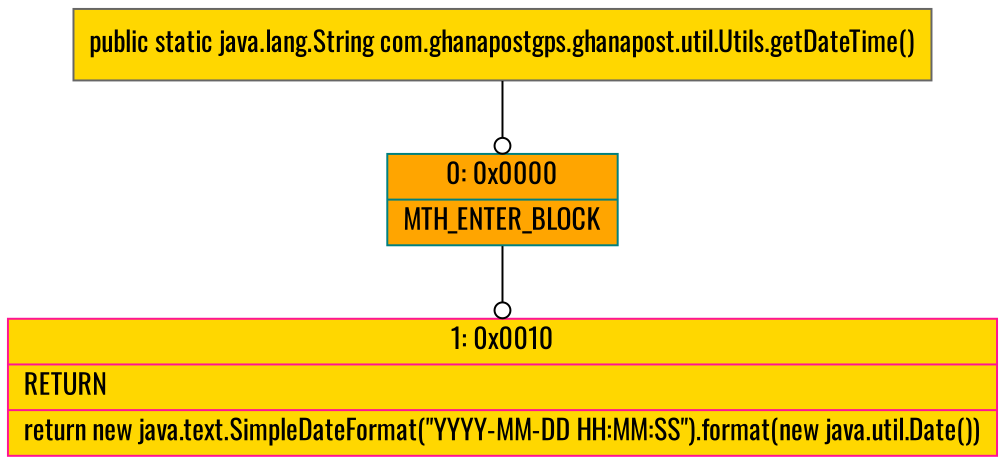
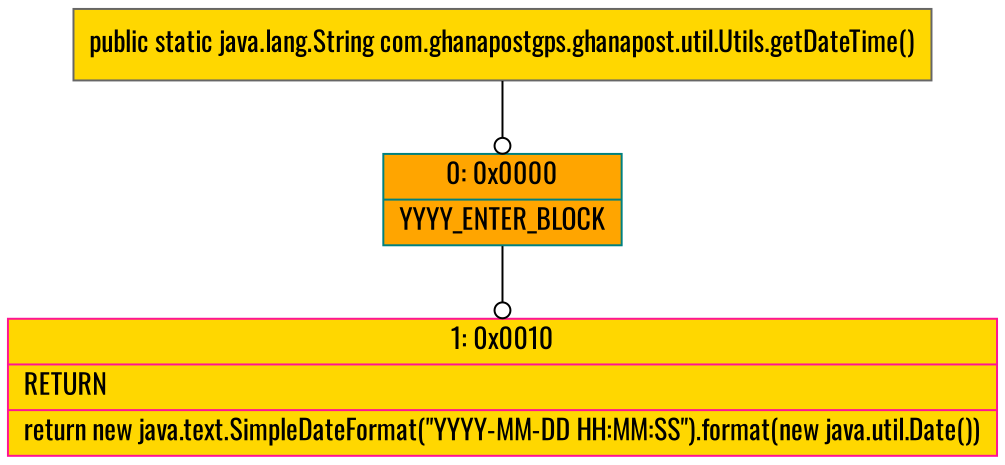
(502, 221) -> (502, 221)
